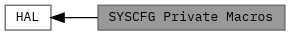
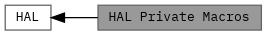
(191, 18) -> (180, 18)
